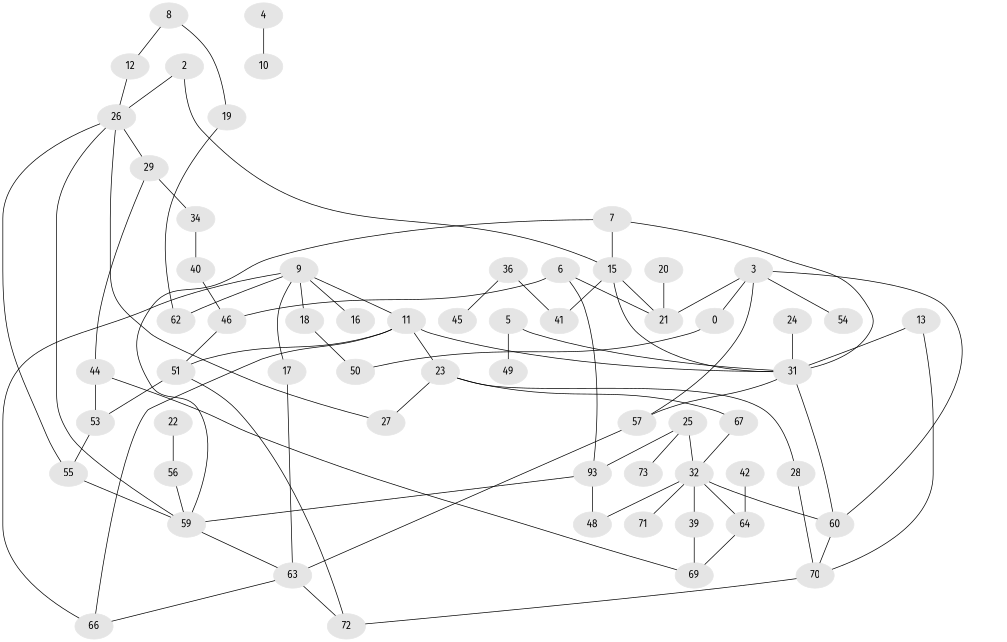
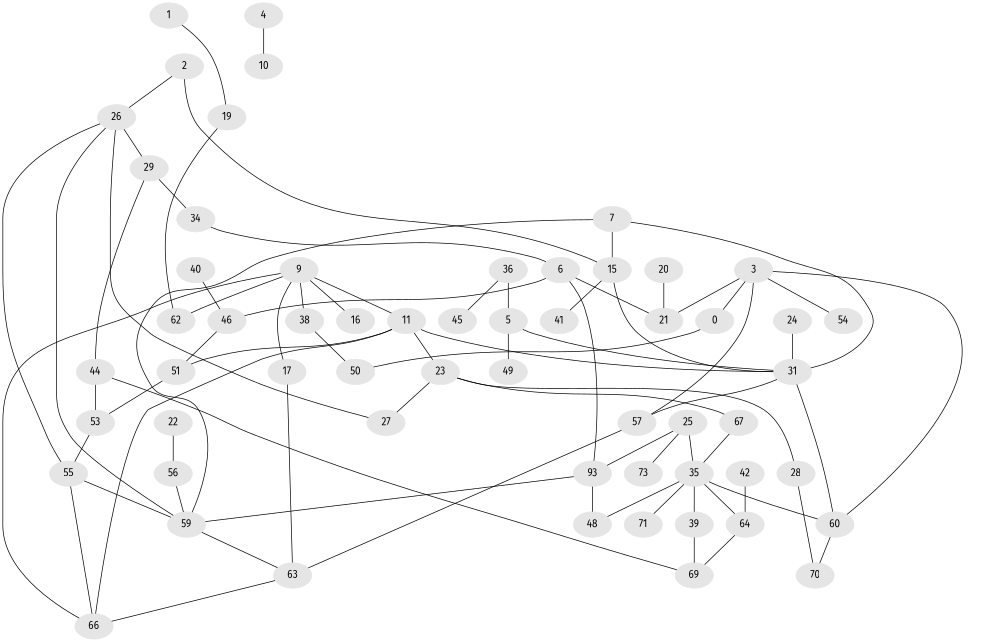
(169, 16) -> (169, 16)
(130, 66) -> none
(196, 245) -> (378, 244)
(534, 295) -> (508, 296)
(638, 296) -> none
(305, 321) -> (305, 321)
(921, 321) -> none
(694, 474) -> (694, 474)
none -> (81, 550)
(346, 626) -> none
